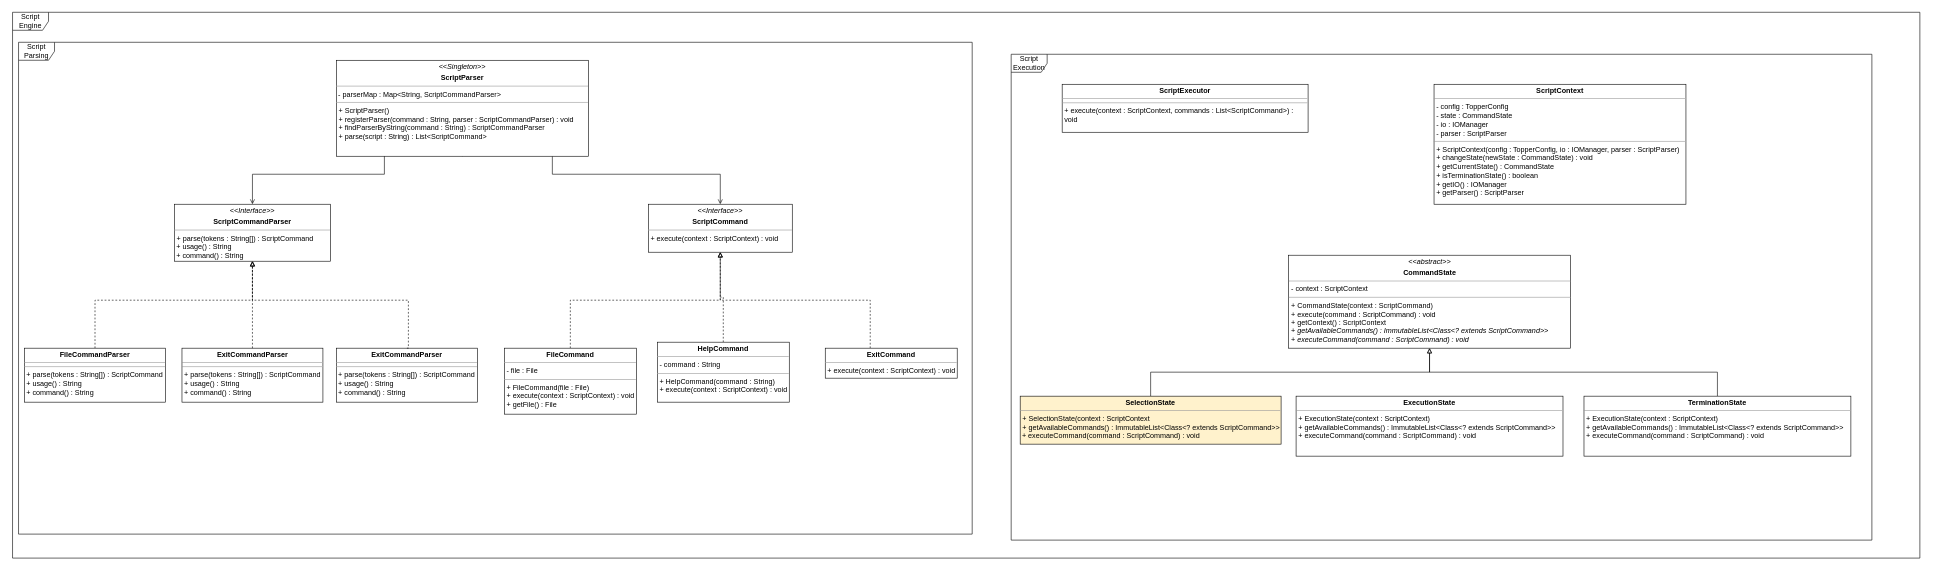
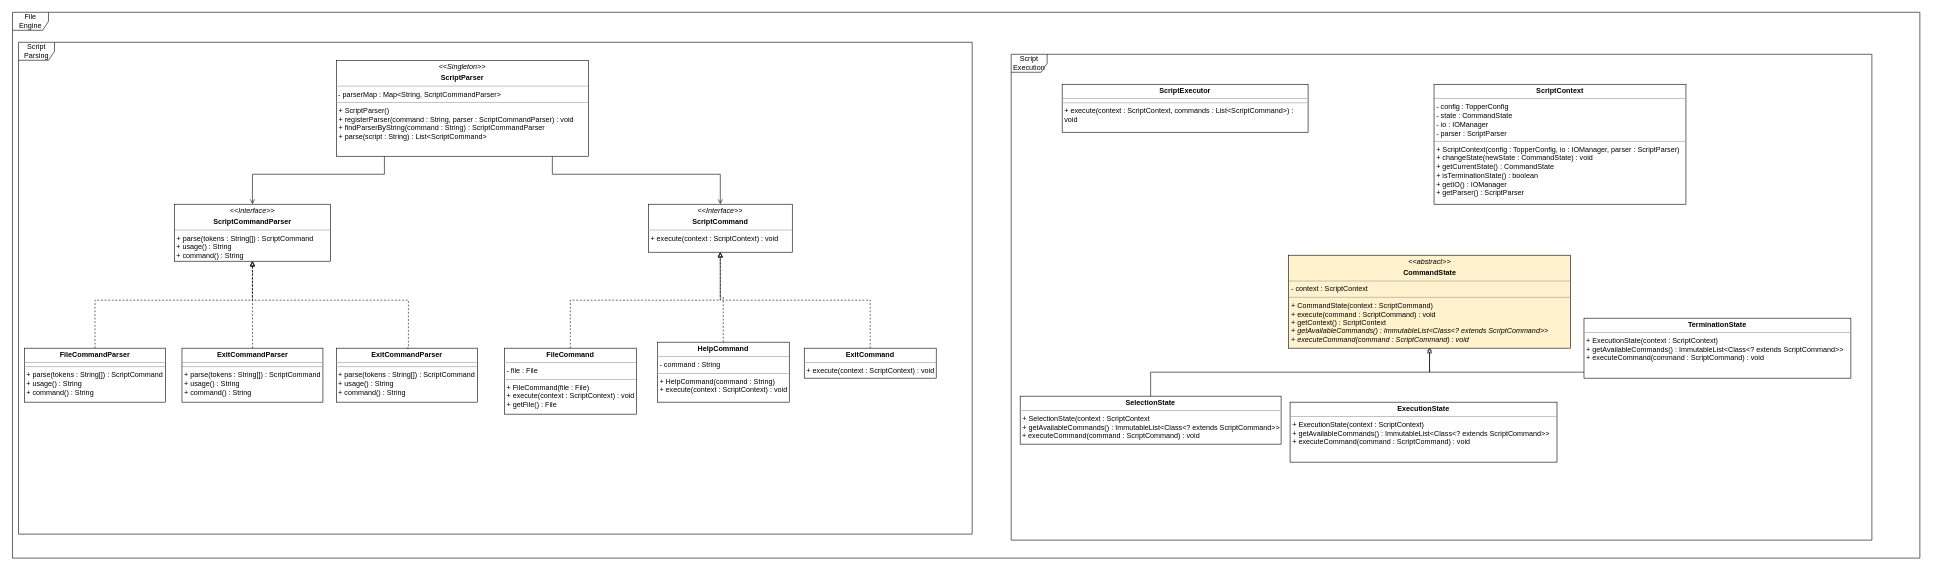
(30, 21) -> (30, 21)
(1430, 302) -> (1430, 302)
(891, 363) -> (870, 363)
(1151, 396) -> (1151, 396)
(1151, 420) -> (1151, 420)
(1430, 426) -> (1424, 432)
(1718, 426) -> (1718, 348)
